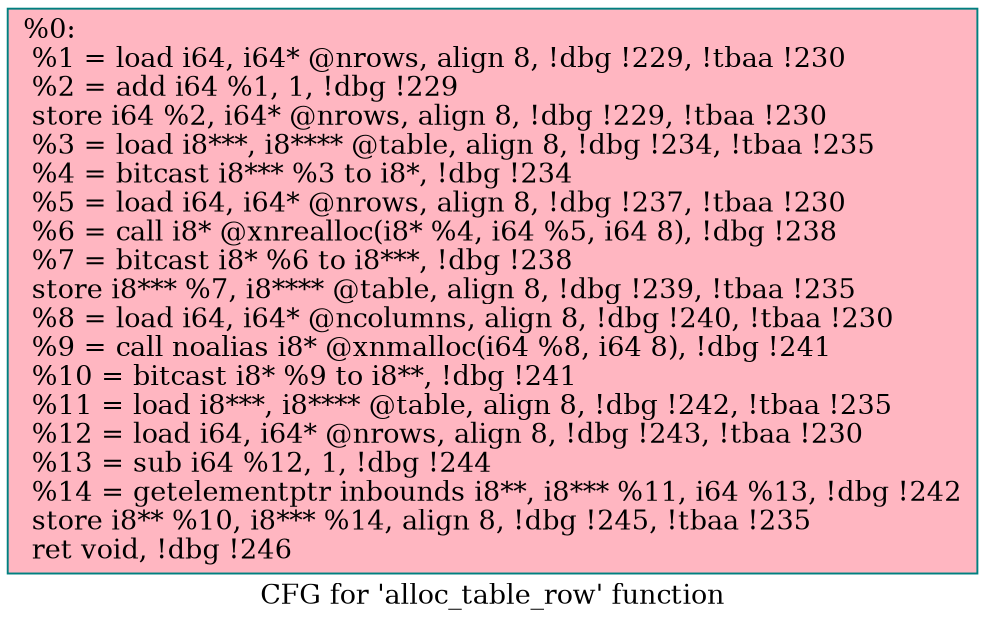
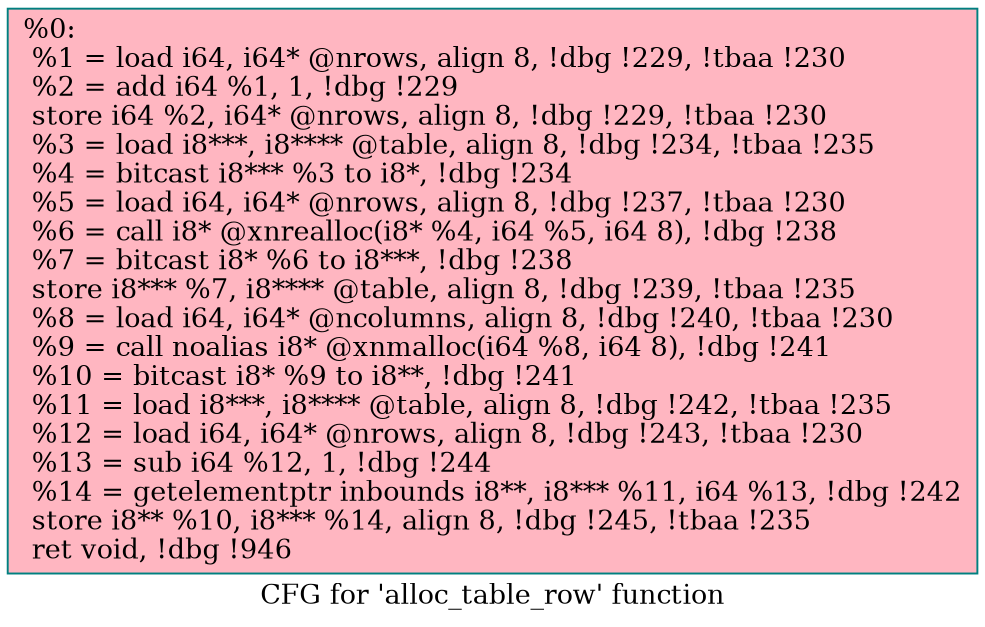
(158, 550) -> (158, 550)
